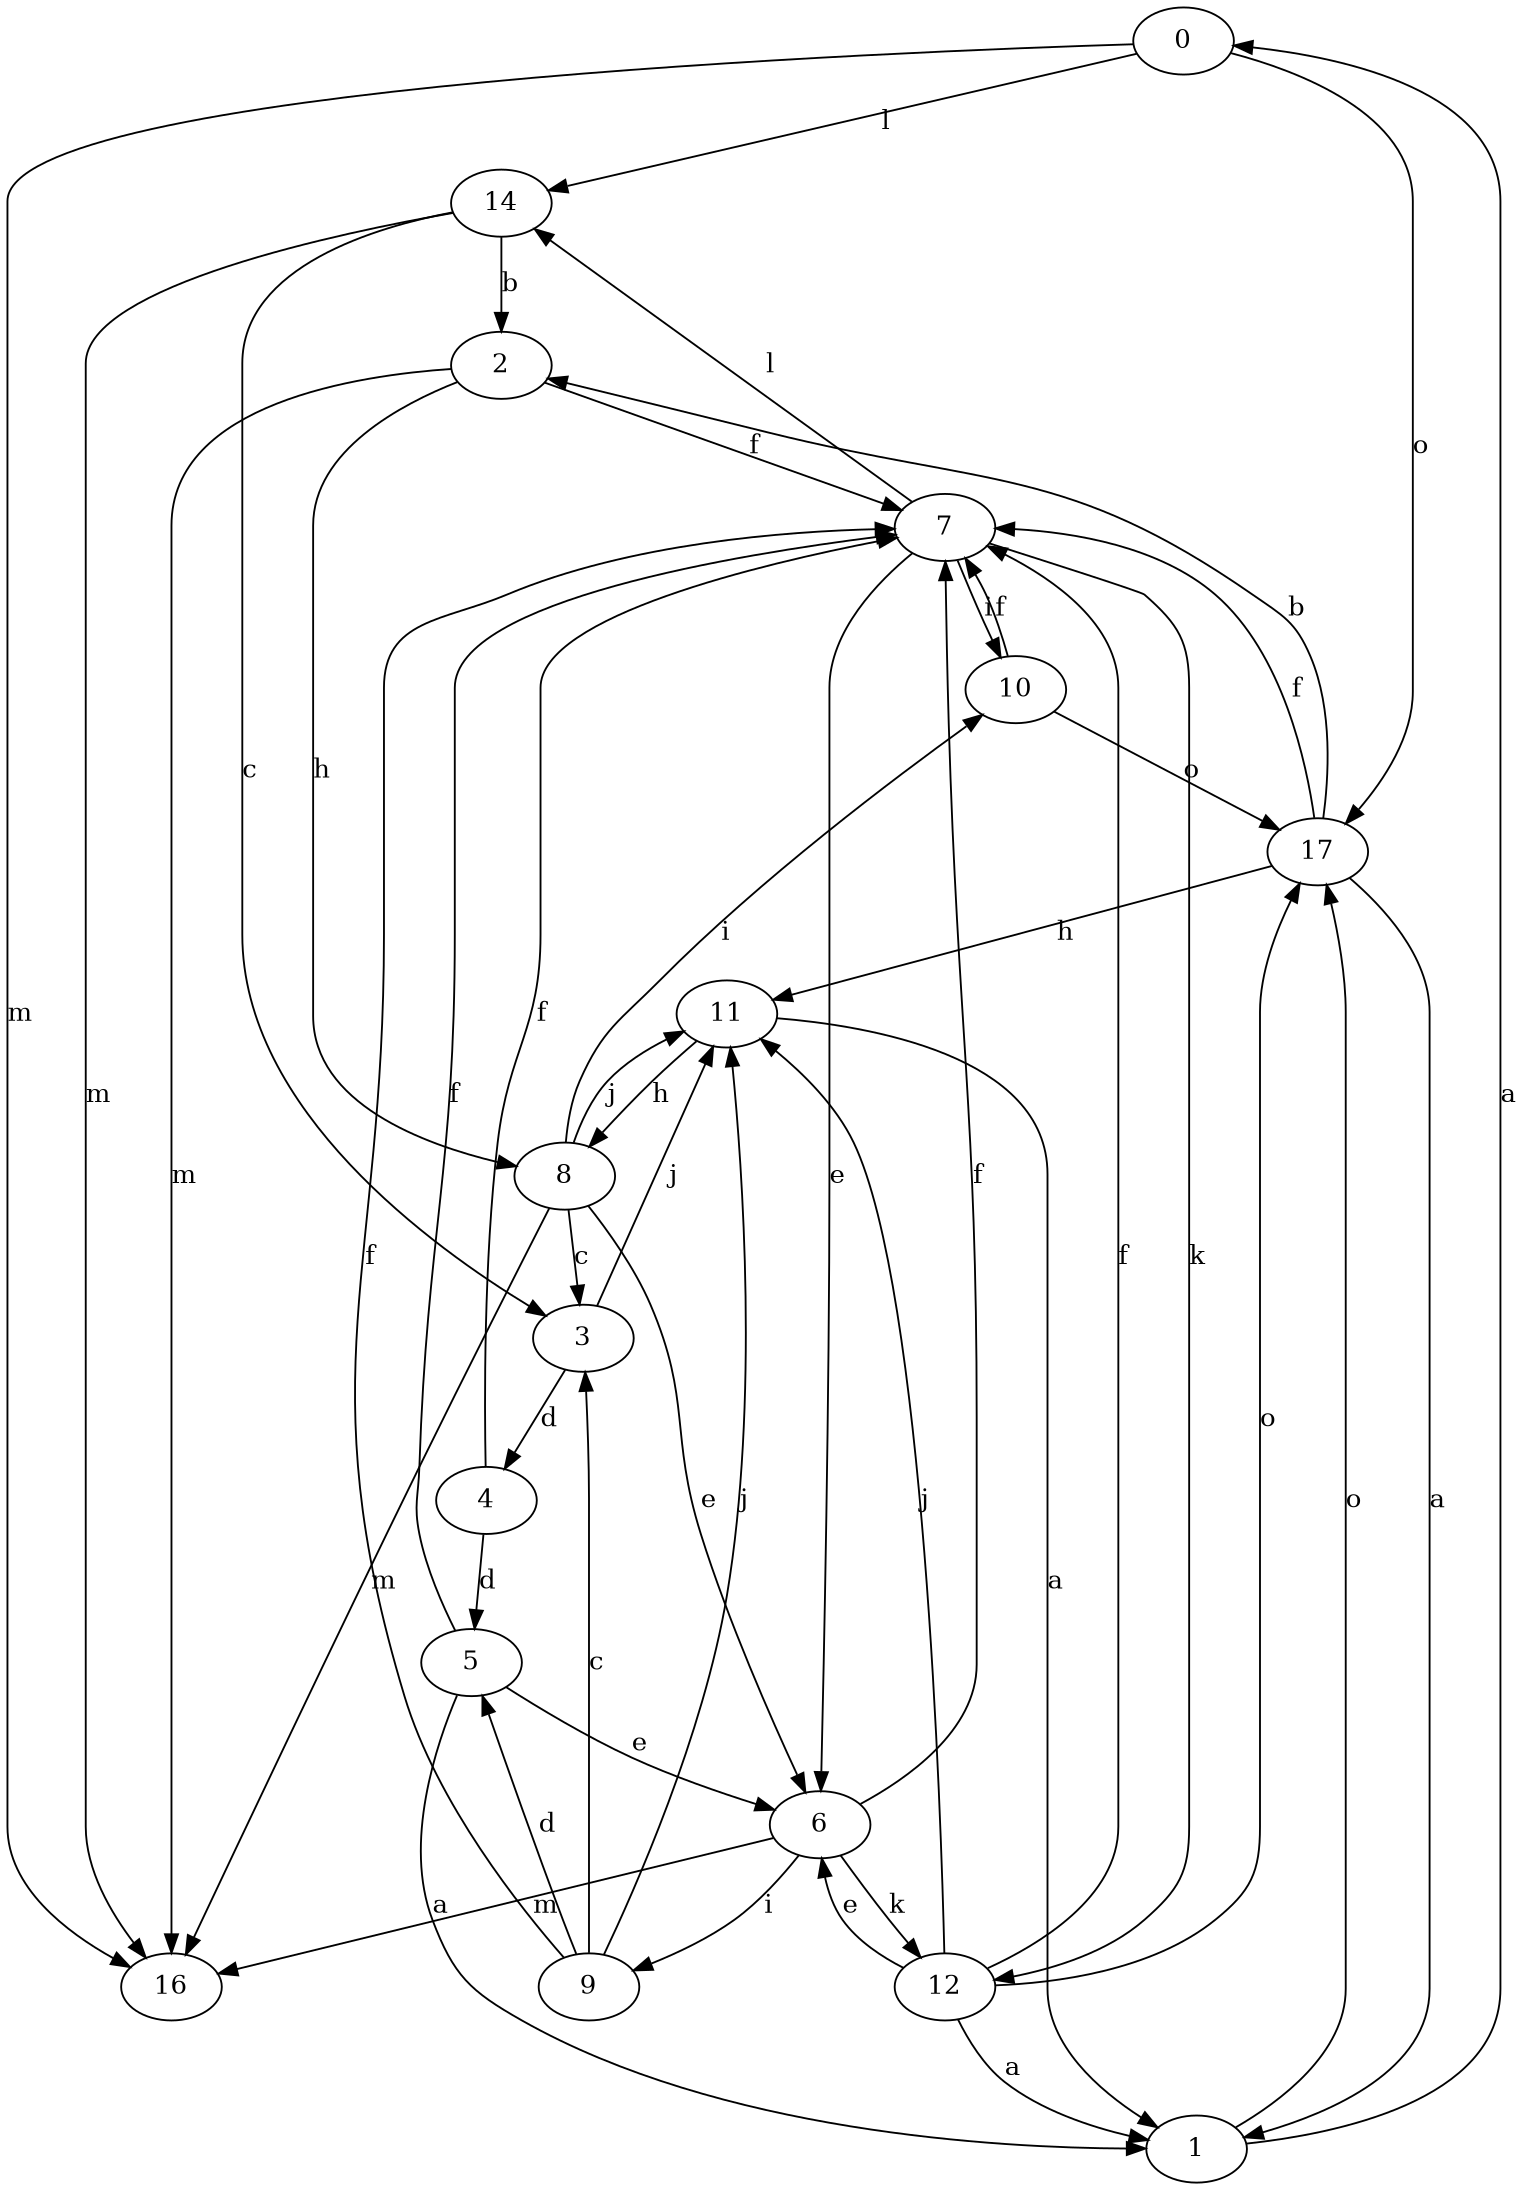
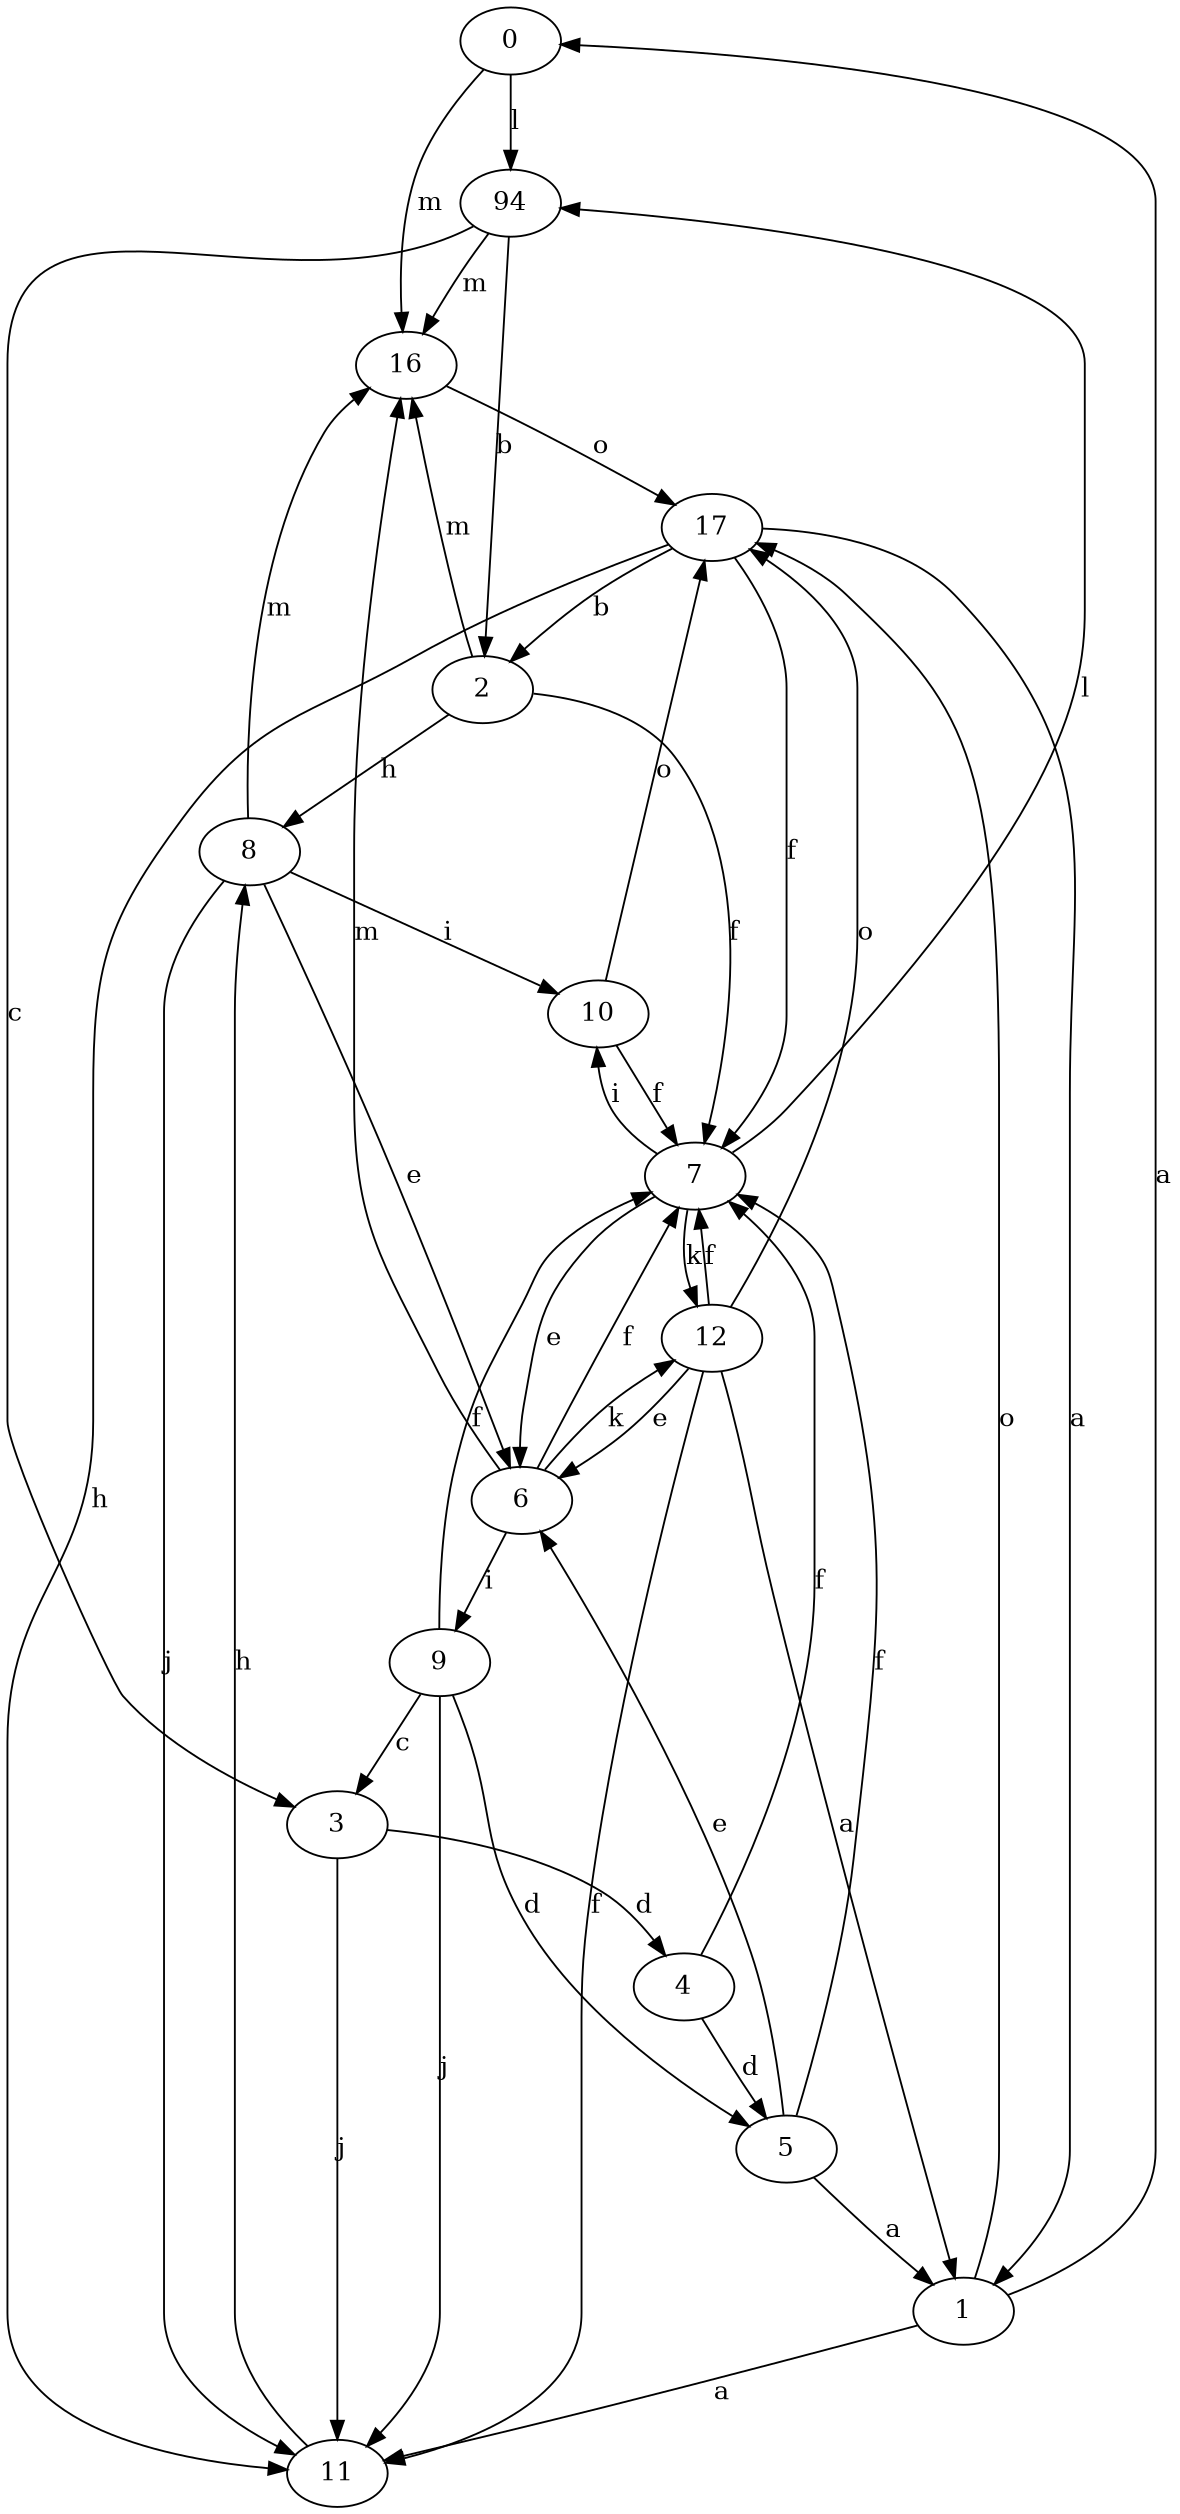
(501, 203) -> (511, 203)
(1413, 387) -> (553, 439)
(573, 1248) -> none
(1048, 1494) -> (661, 2393)
(925, 1500) -> (596, 1906)
